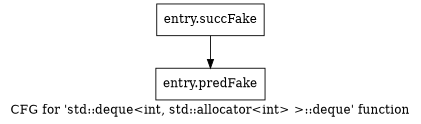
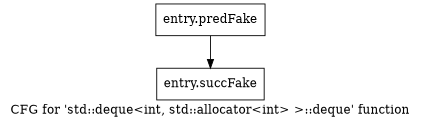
(210, 48) -> (210, 48)
